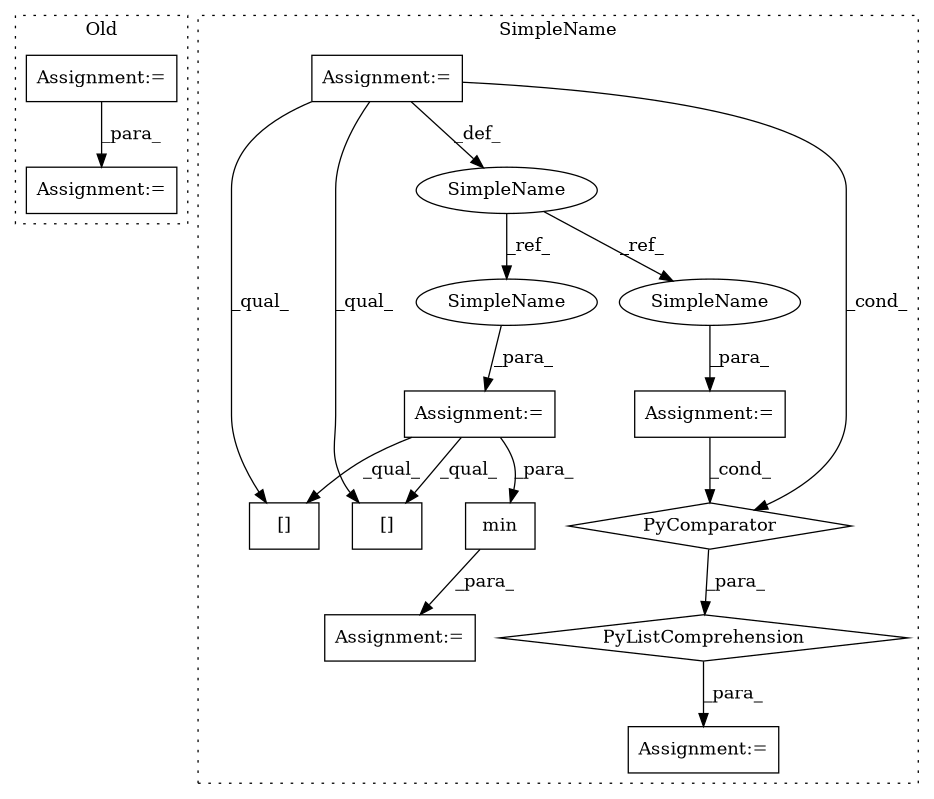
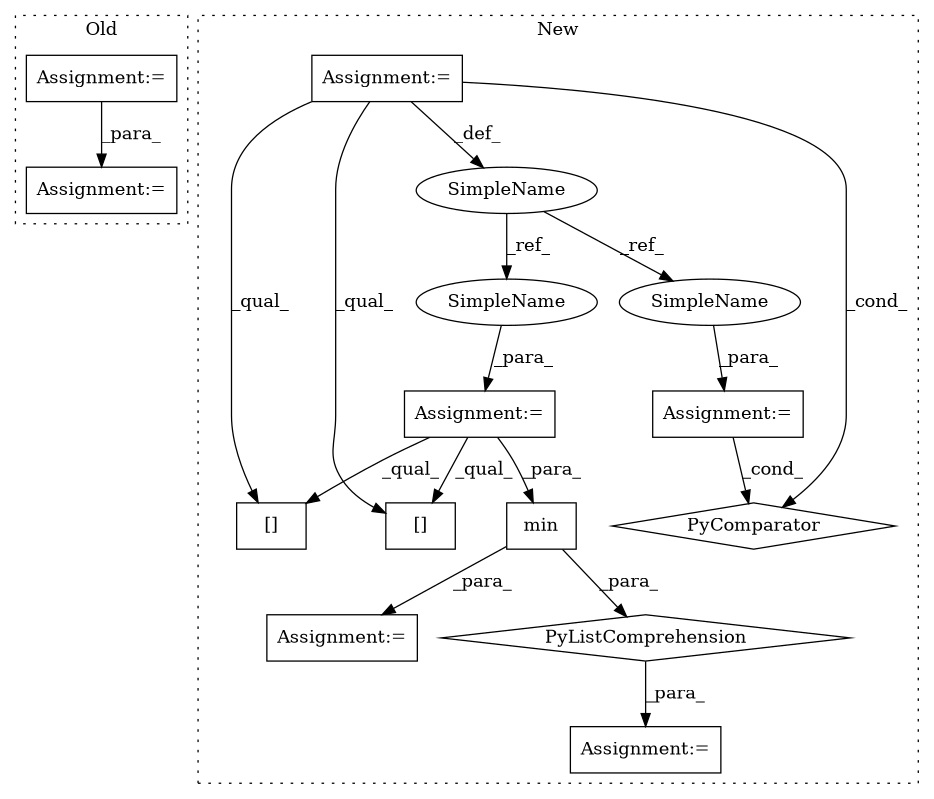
(558, 30) -> (558, 30)
(707, 576) -> (590, 578)
